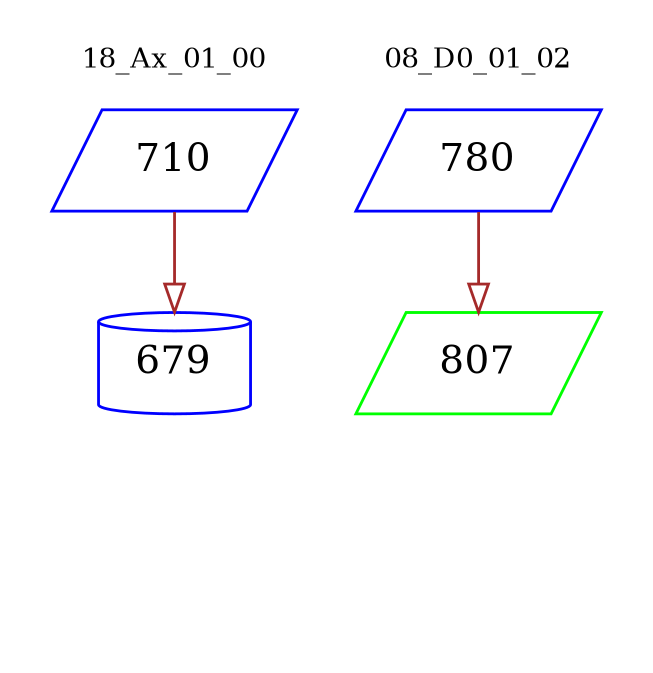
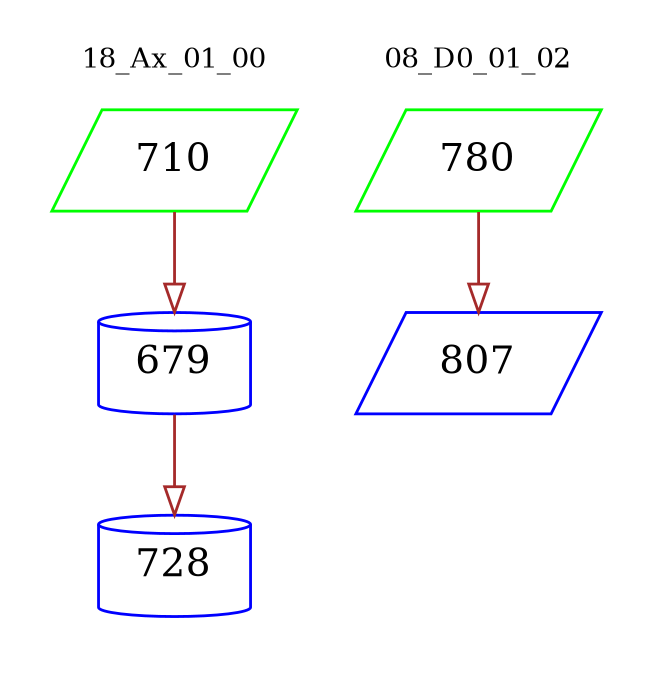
(175, 160) -> (175, 160)
(479, 160) -> (479, 160)
(479, 363) -> (479, 363)
none -> (175, 566)
